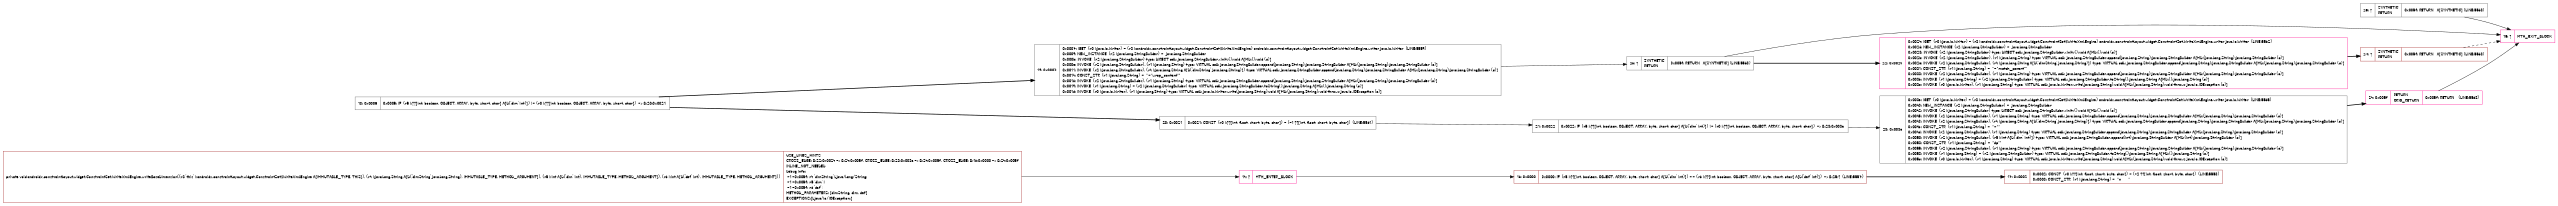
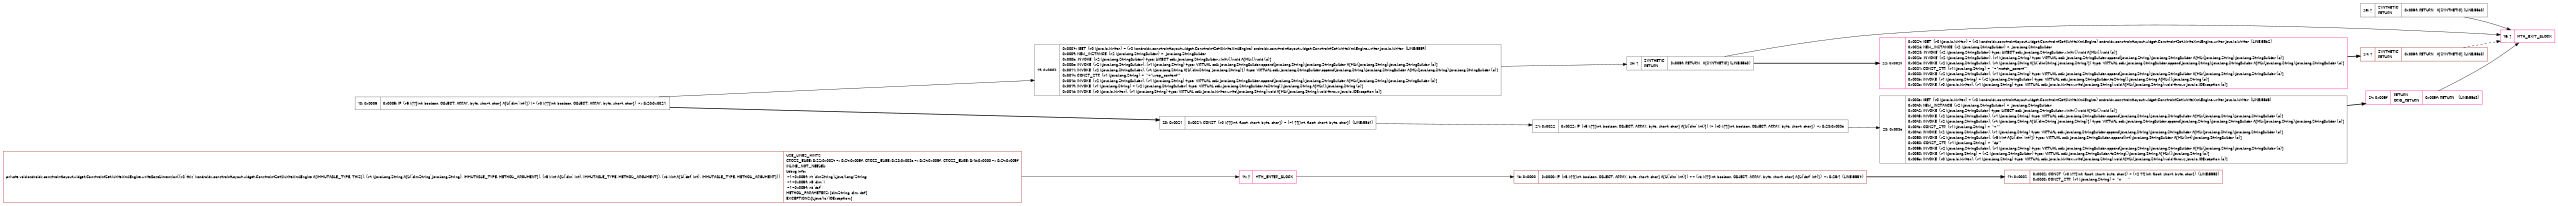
(845, 89) -> (845, 89)
